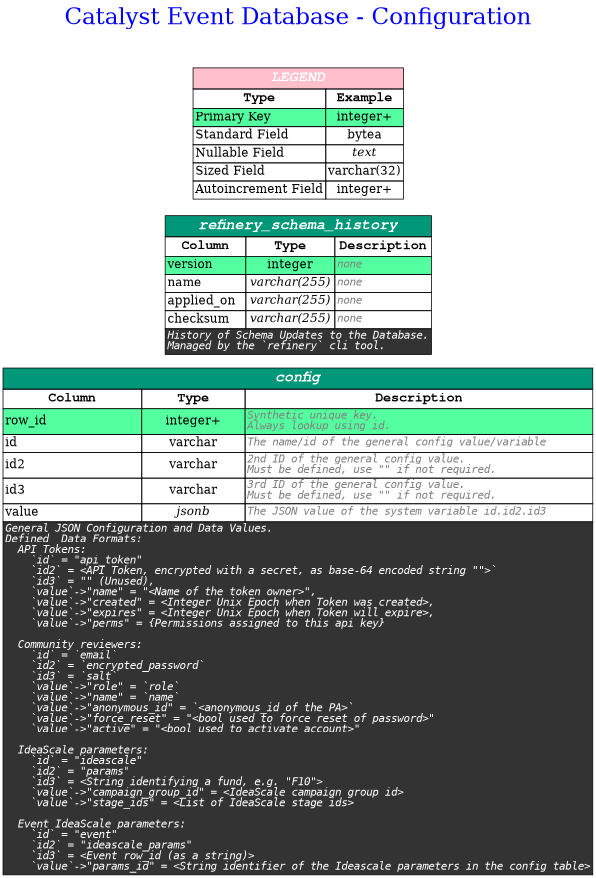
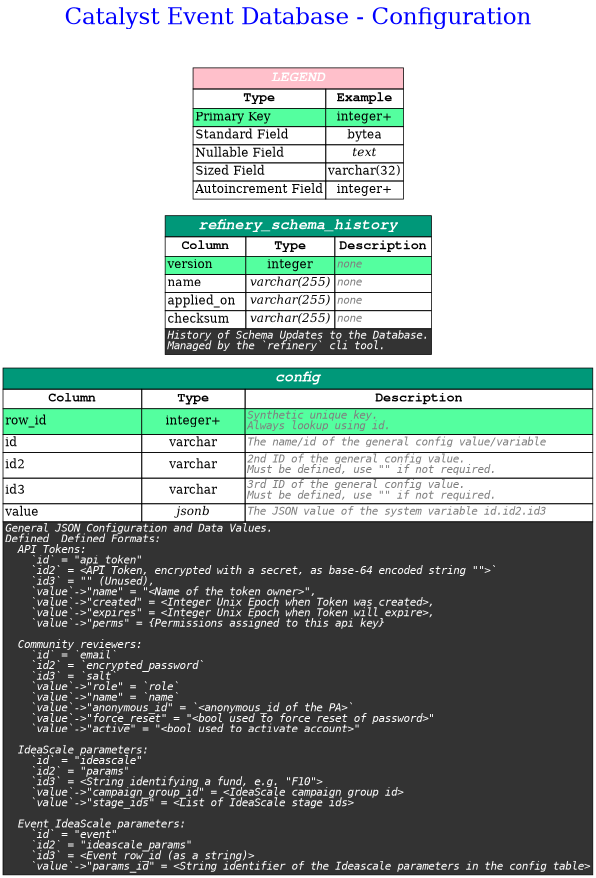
(74, 539) -> (83, 539)
